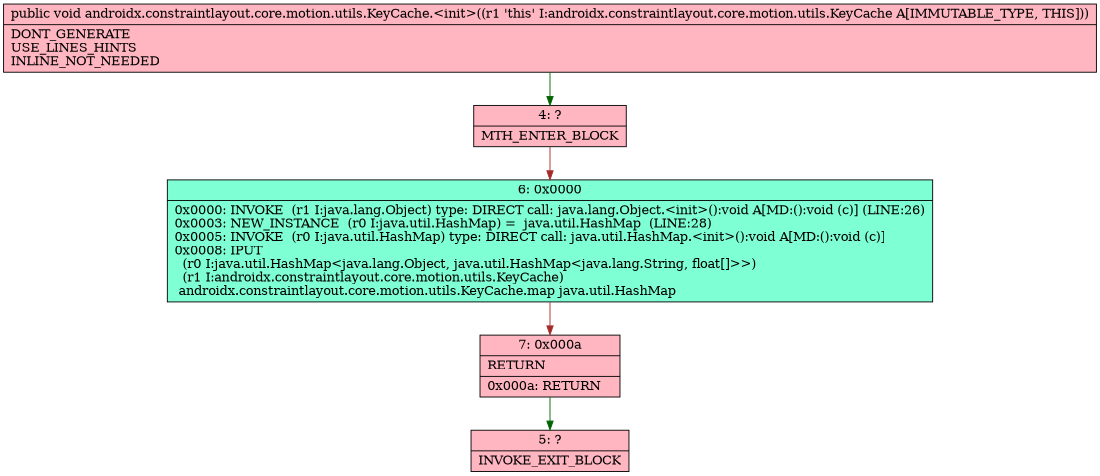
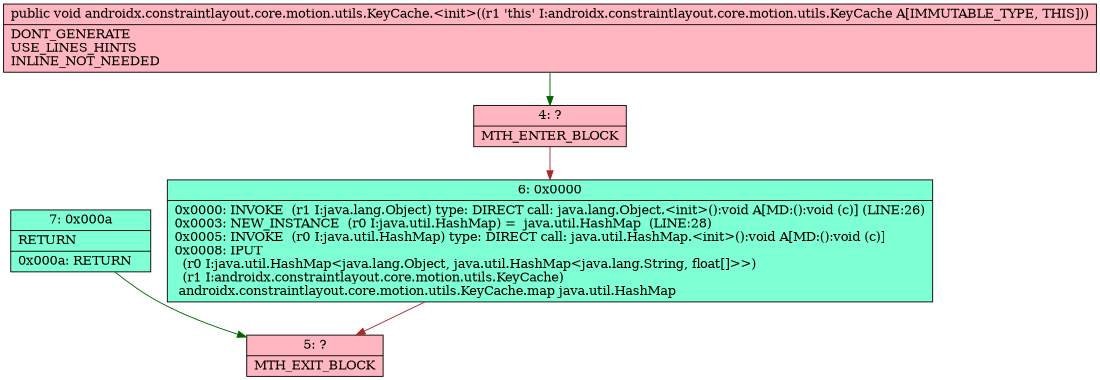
(550, 314) -> (395, 317)
(550, 366) -> (81, 241)
(550, 461) -> (315, 366)
